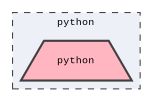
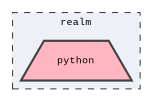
(76, 22) -> (76, 22)
